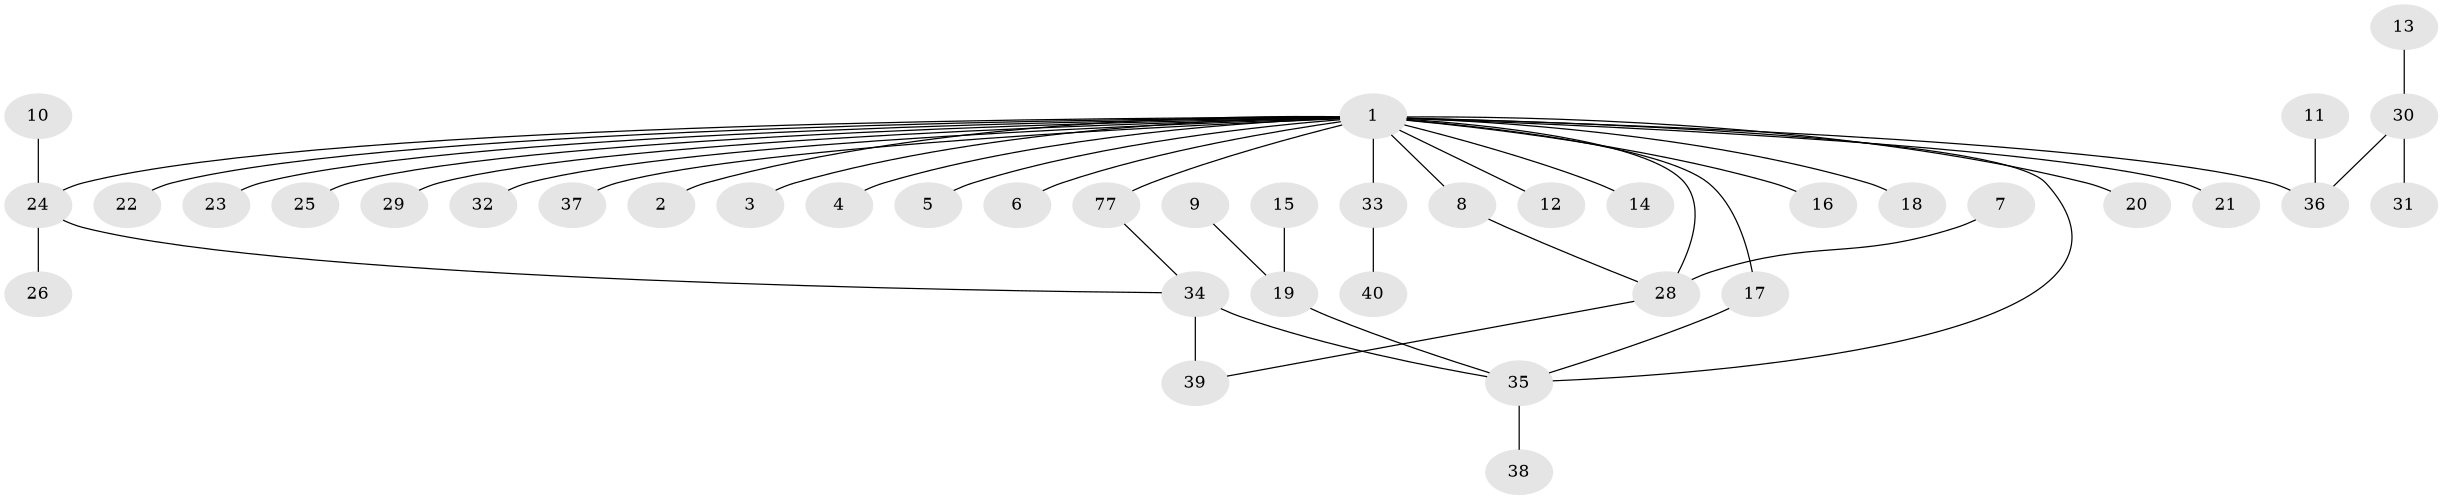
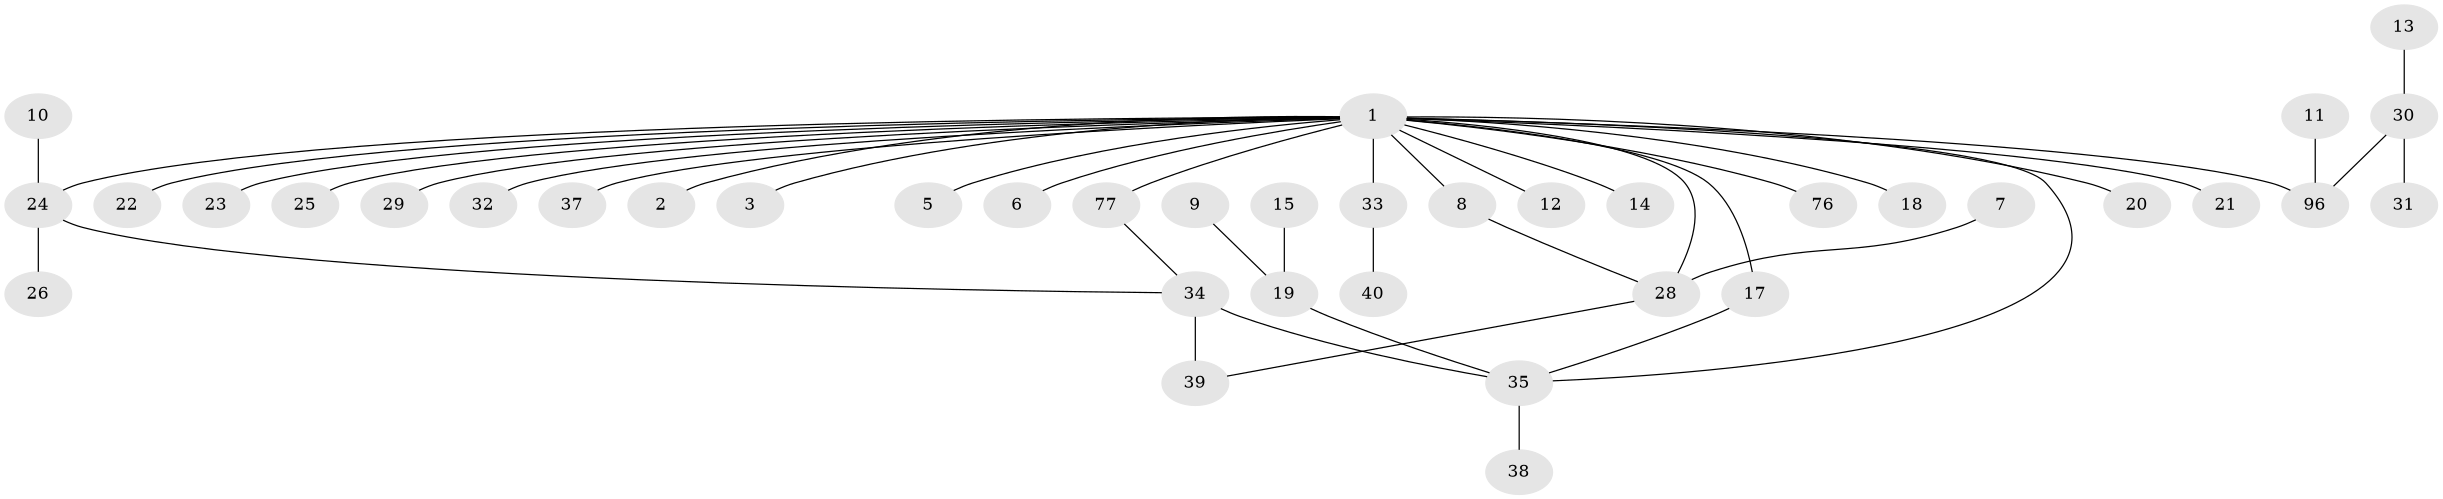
(839, 205) -> none
(1823, 205) -> (1823, 205)
(2315, 205) -> (2315, 205)
